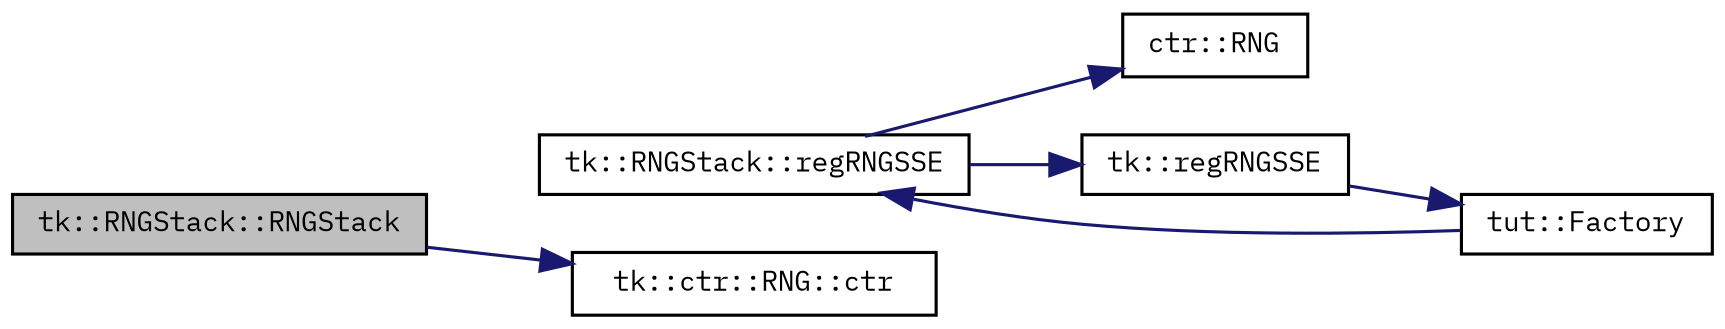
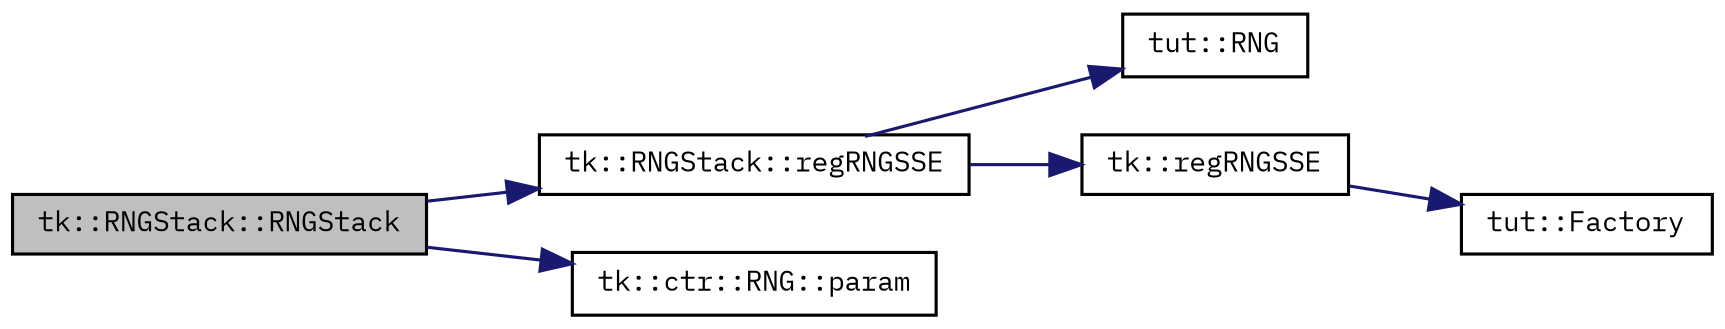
(1215, 45) -> (1215, 45)
(1186, 231) -> (467, 197)
(754, 284) -> (754, 284)
